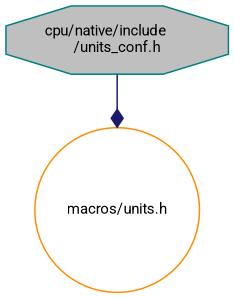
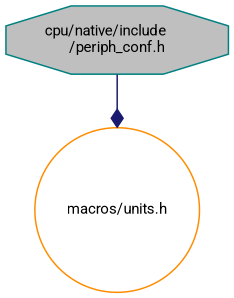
(117, 40) -> (117, 40)
